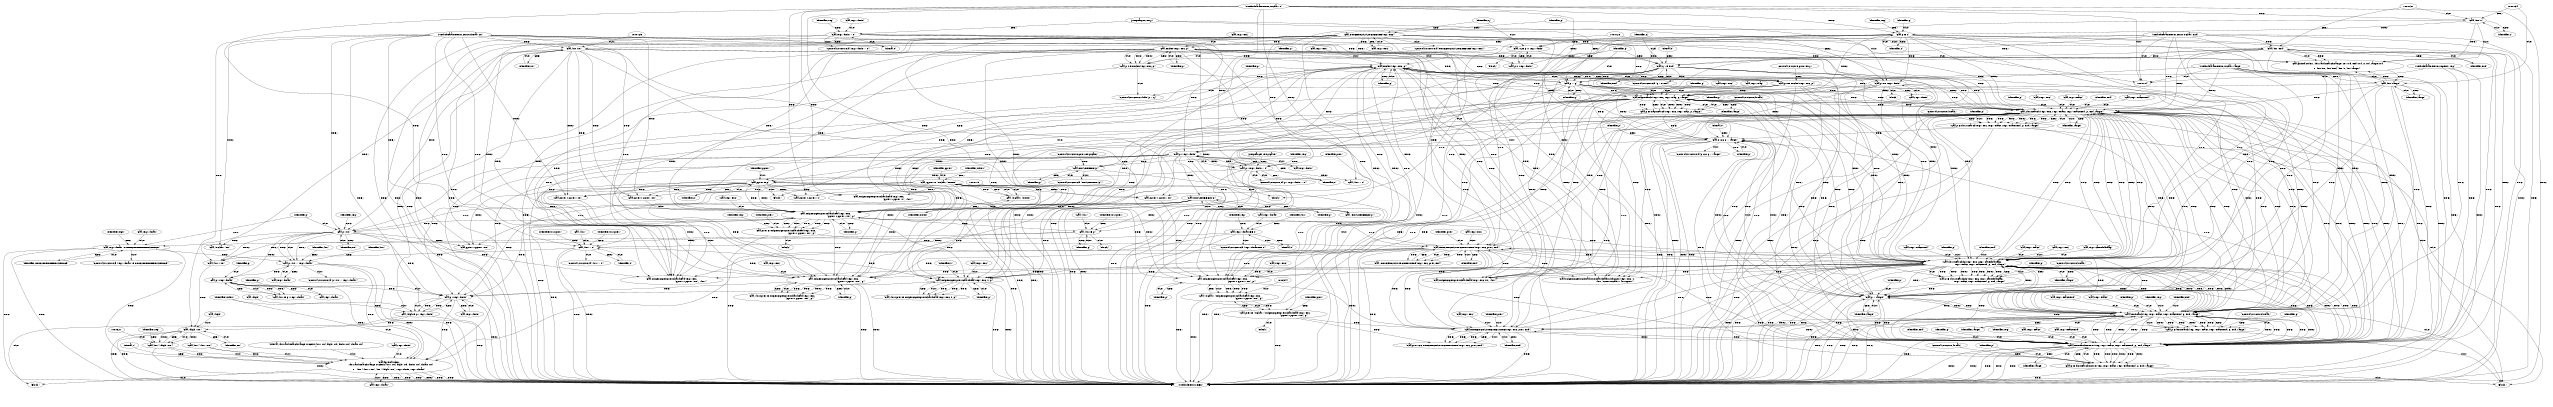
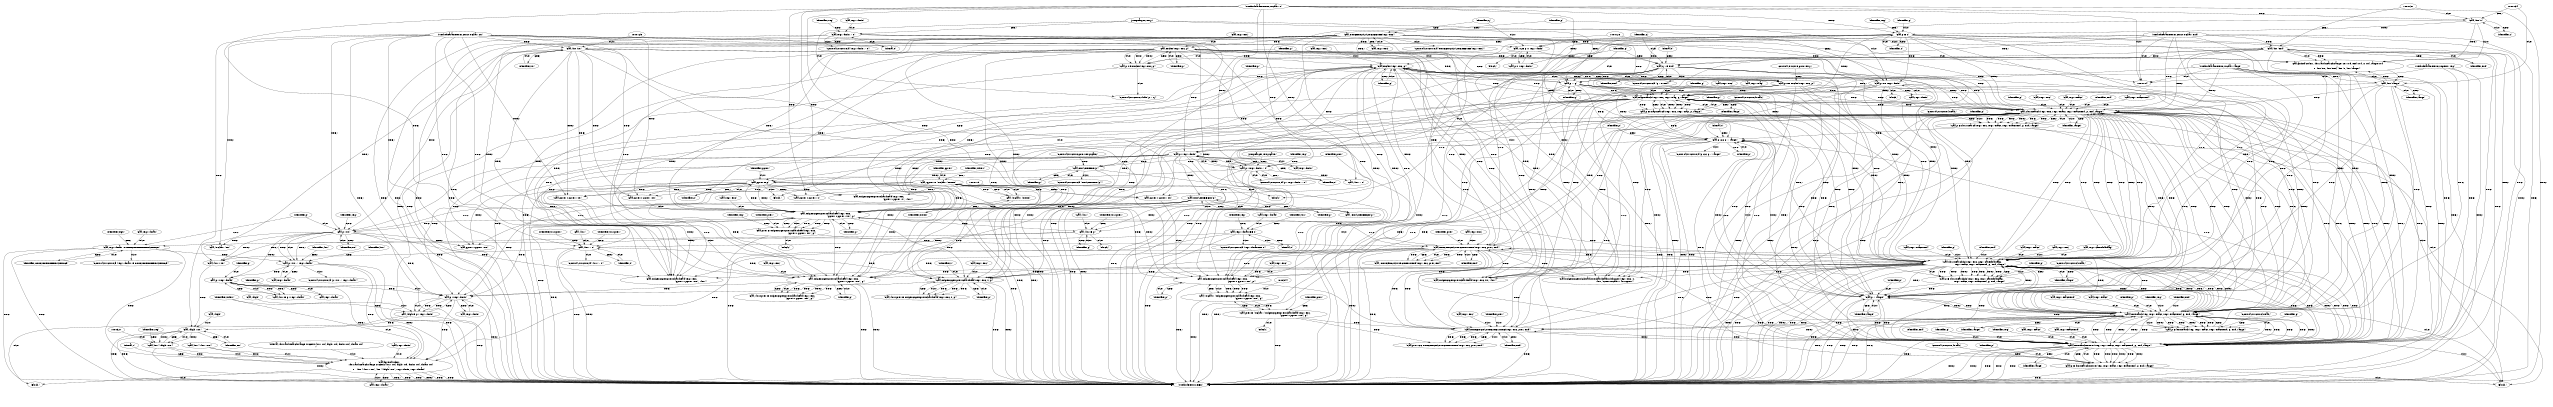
(461, 35) -> (461, 35)
(1253, 43) -> none
(1368, 87) -> (826, 32)
